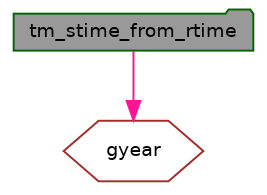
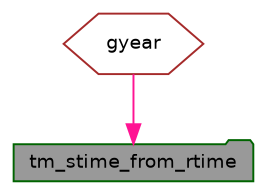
(133, 76) -> (133, 99)
